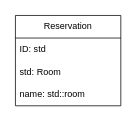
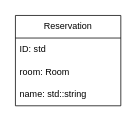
(40, 72) -> (43, 72)
(53, 94) -> (57, 94)
